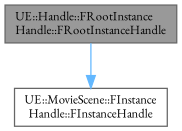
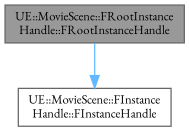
(91, 24) -> (95, 24)
